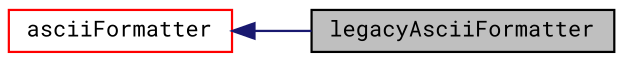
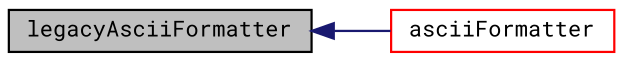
(283, 31) -> (362, 31)
